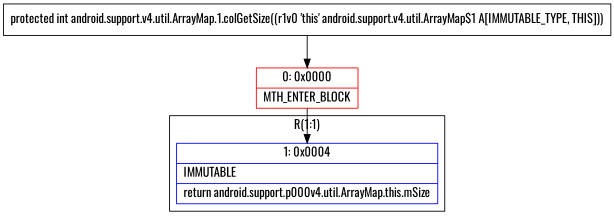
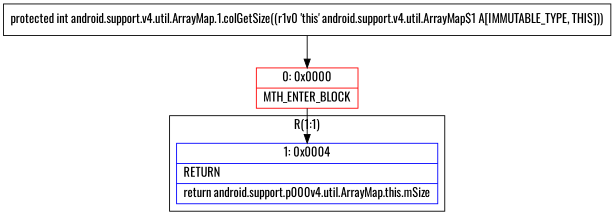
(210, 173) -> (202, 173)
